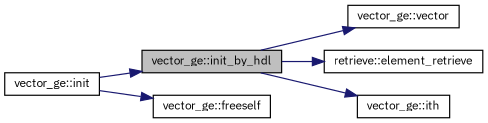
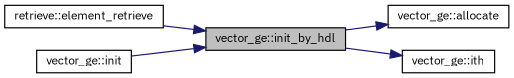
(404, 17) -> (448, 17)
(297, 62) -> (179, 28)
(212, 106) -> none
